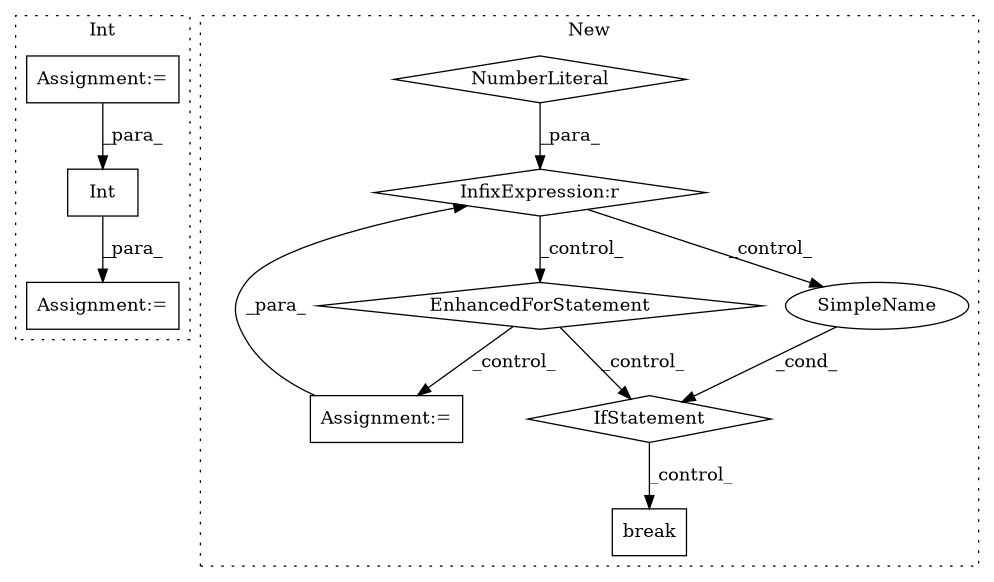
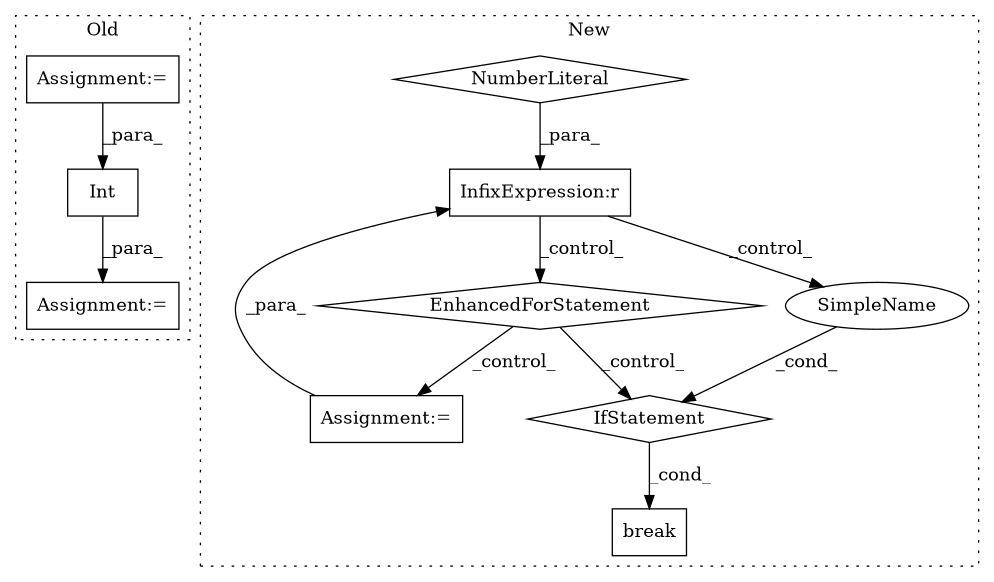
(103, 31) -> (103, 31)
(540, 193) -> (540, 193)
(691, 476) -> (681, 476)
